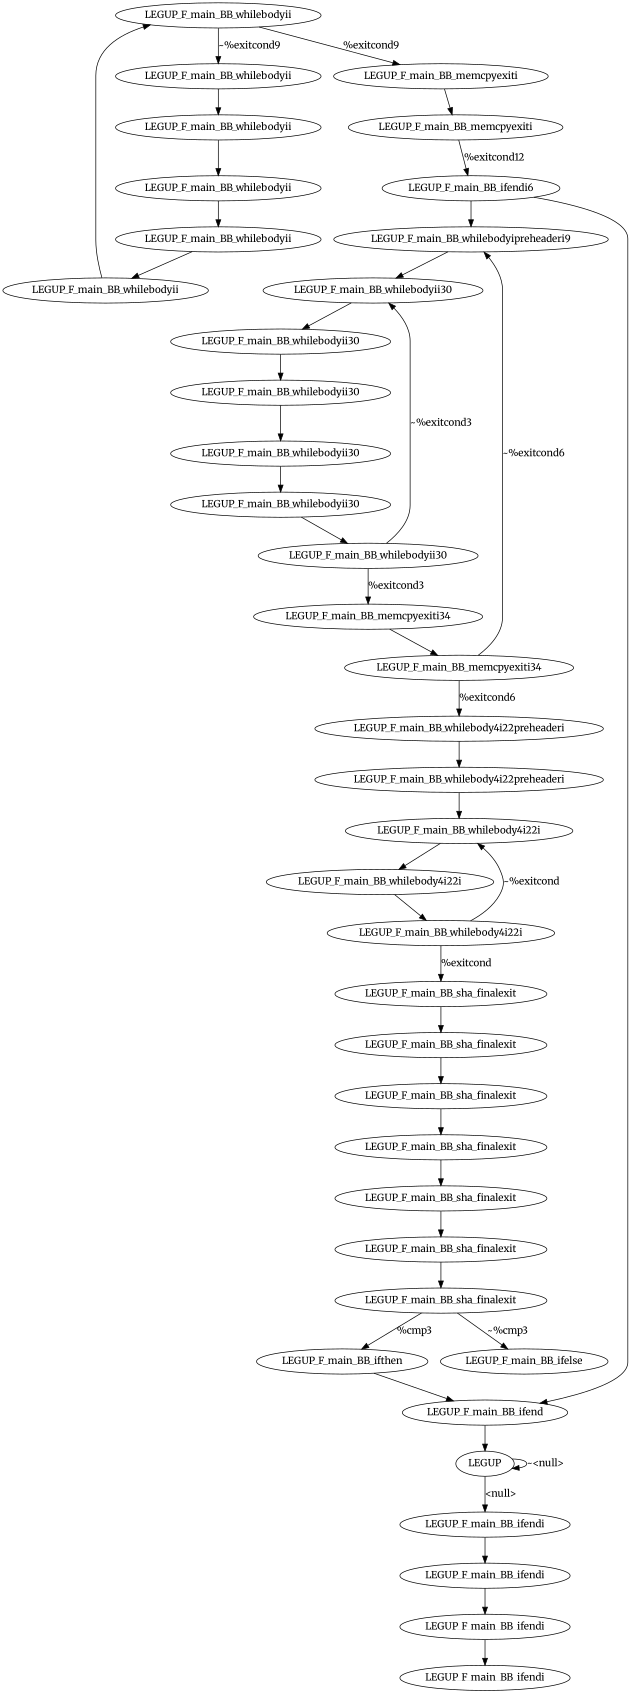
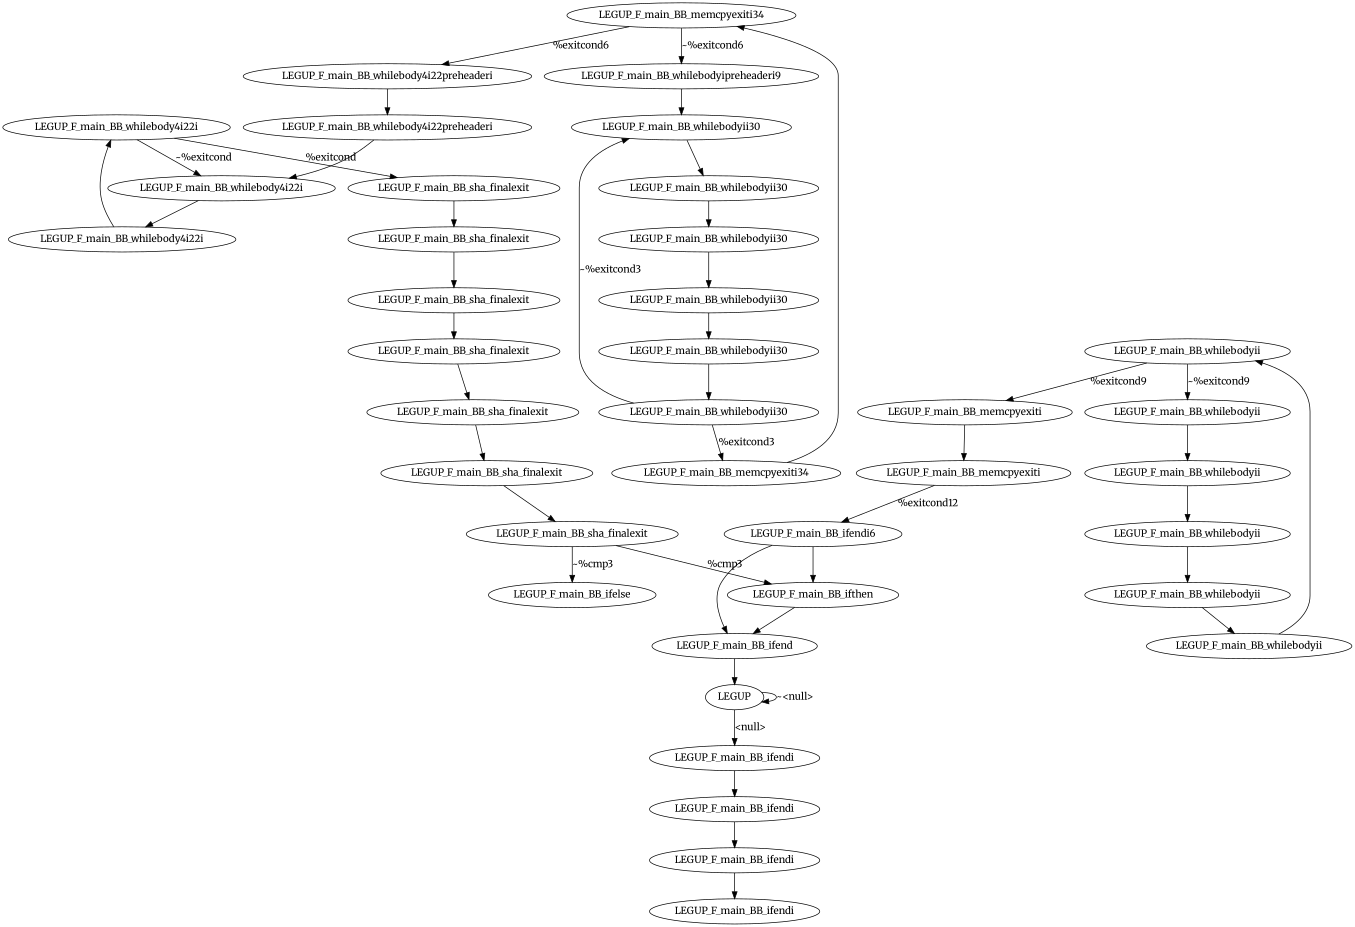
(471, 210) -> (813, 561)
